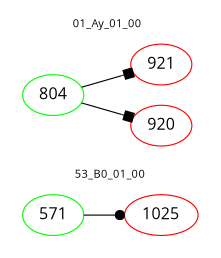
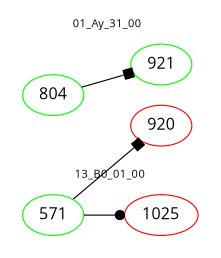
(107, 24) -> (107, 24)
(161, 65) -> (161, 65)
(102, 109) -> (103, 174)
(110, 175) -> (110, 175)
